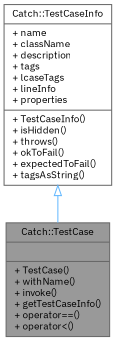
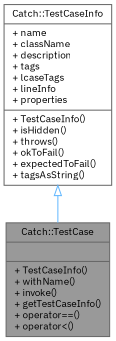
(42, 271) -> (51, 271)
